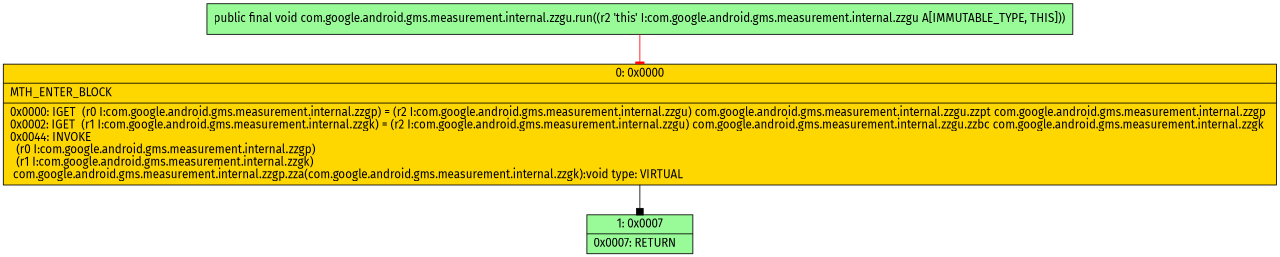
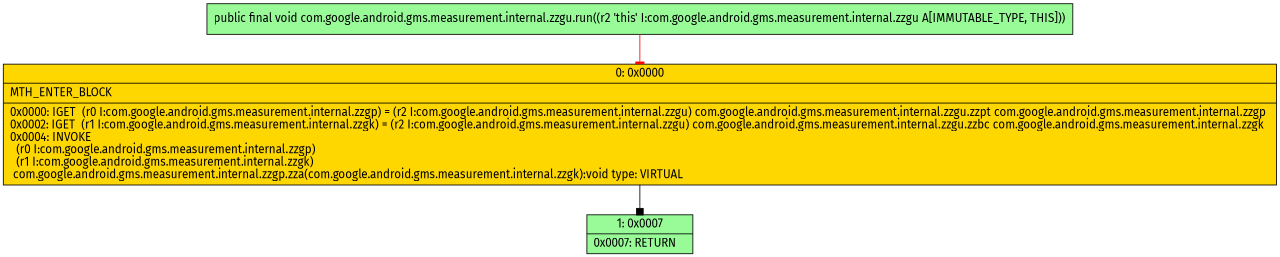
(54, 137) -> (54, 137)
